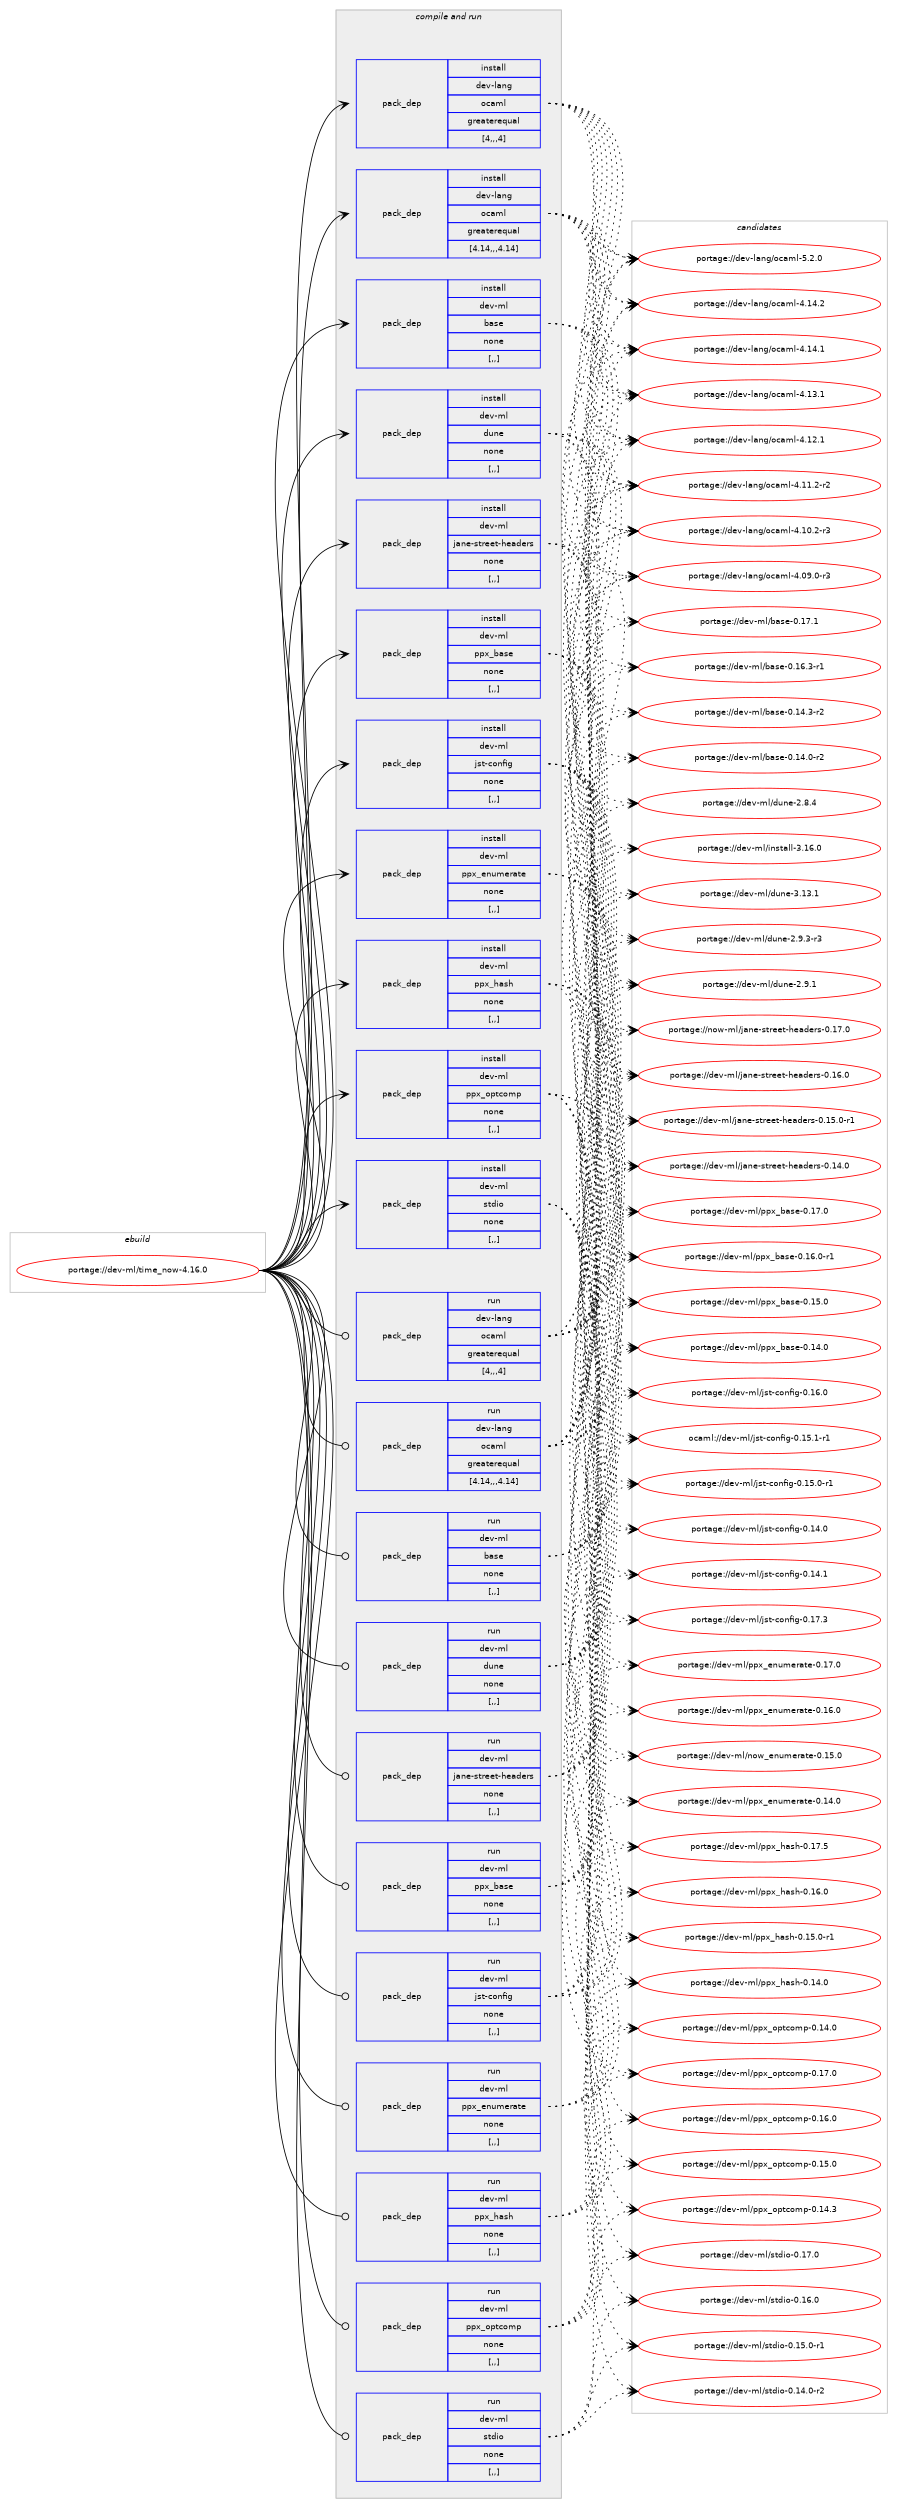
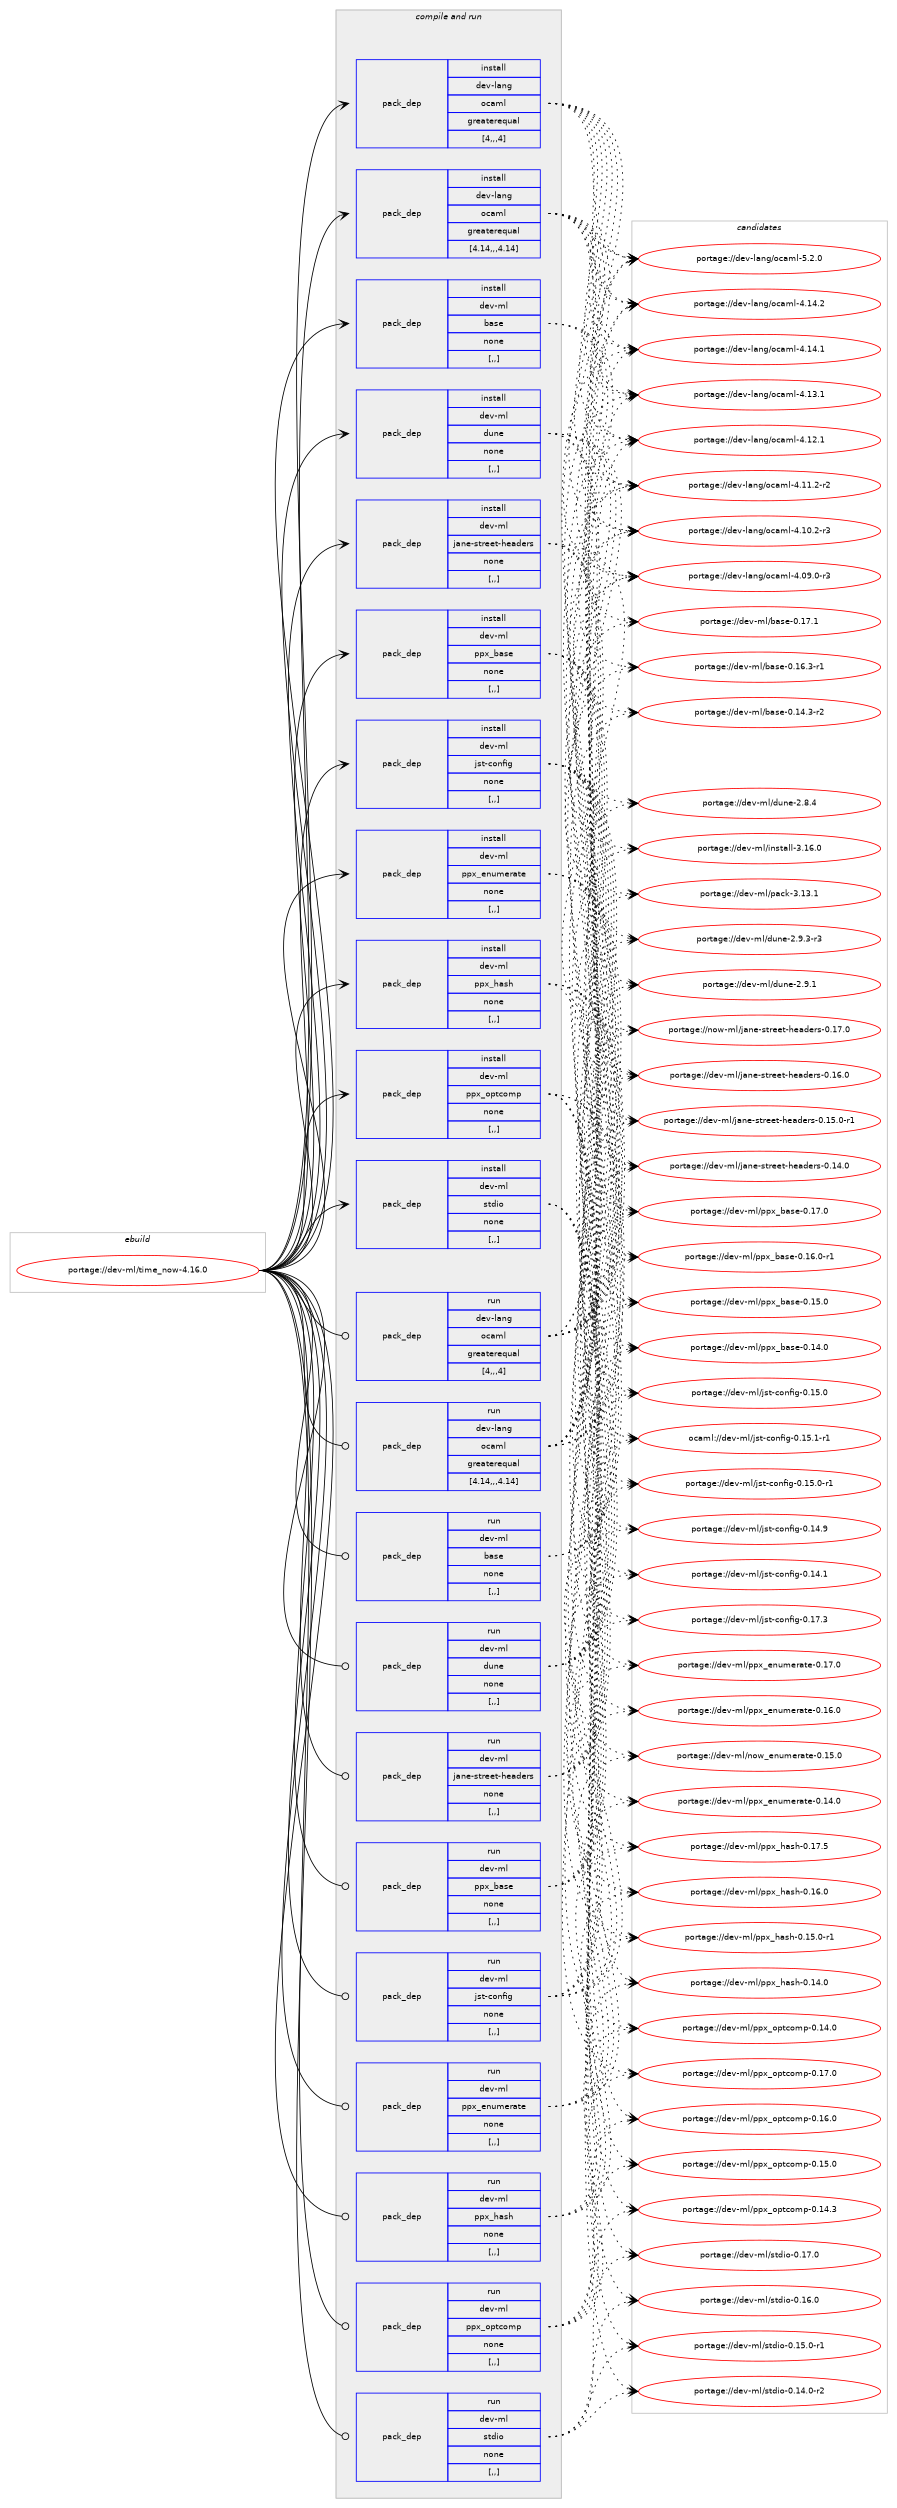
(760, 758) -> none
(760, 894) -> (760, 894)
(760, 1393) -> (760, 1393)
(760, 1529) -> (760, 1529)
